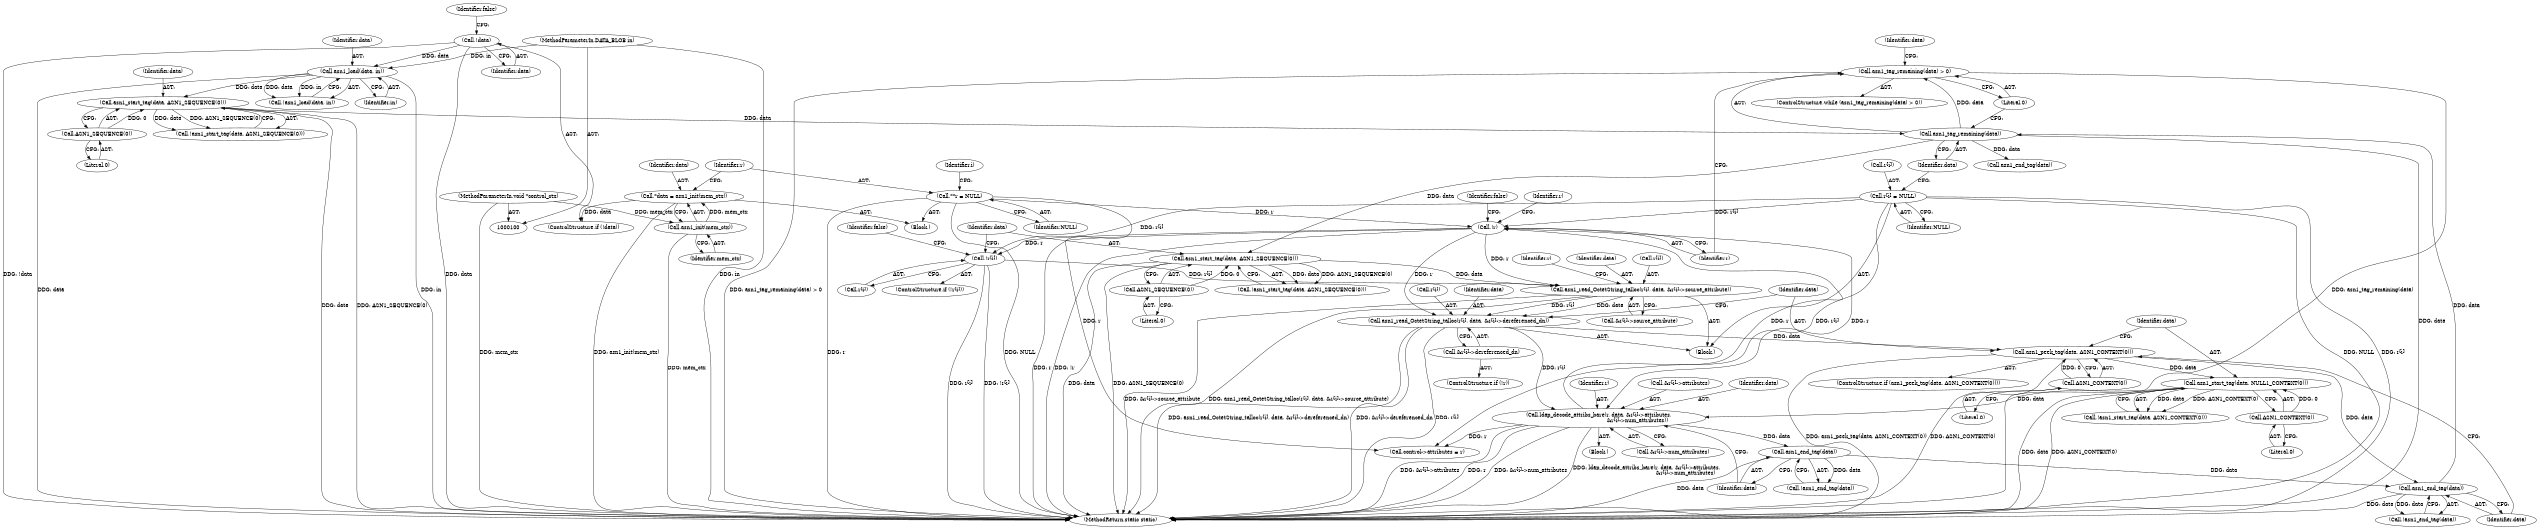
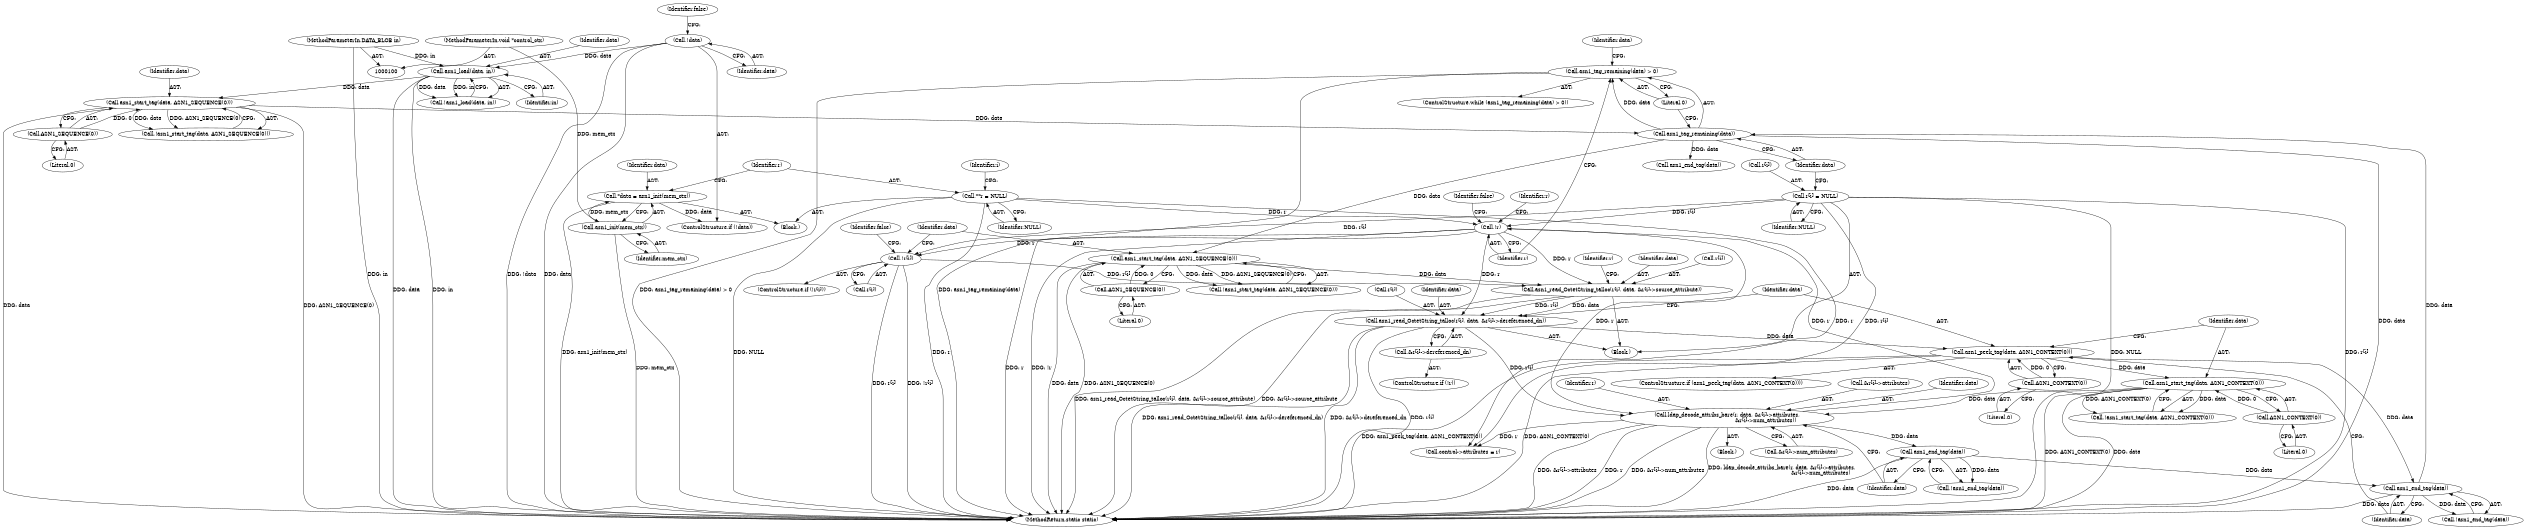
(1640, 321) -> none
(2246, 384) -> (2203, 384)
(581, 509) -> none
